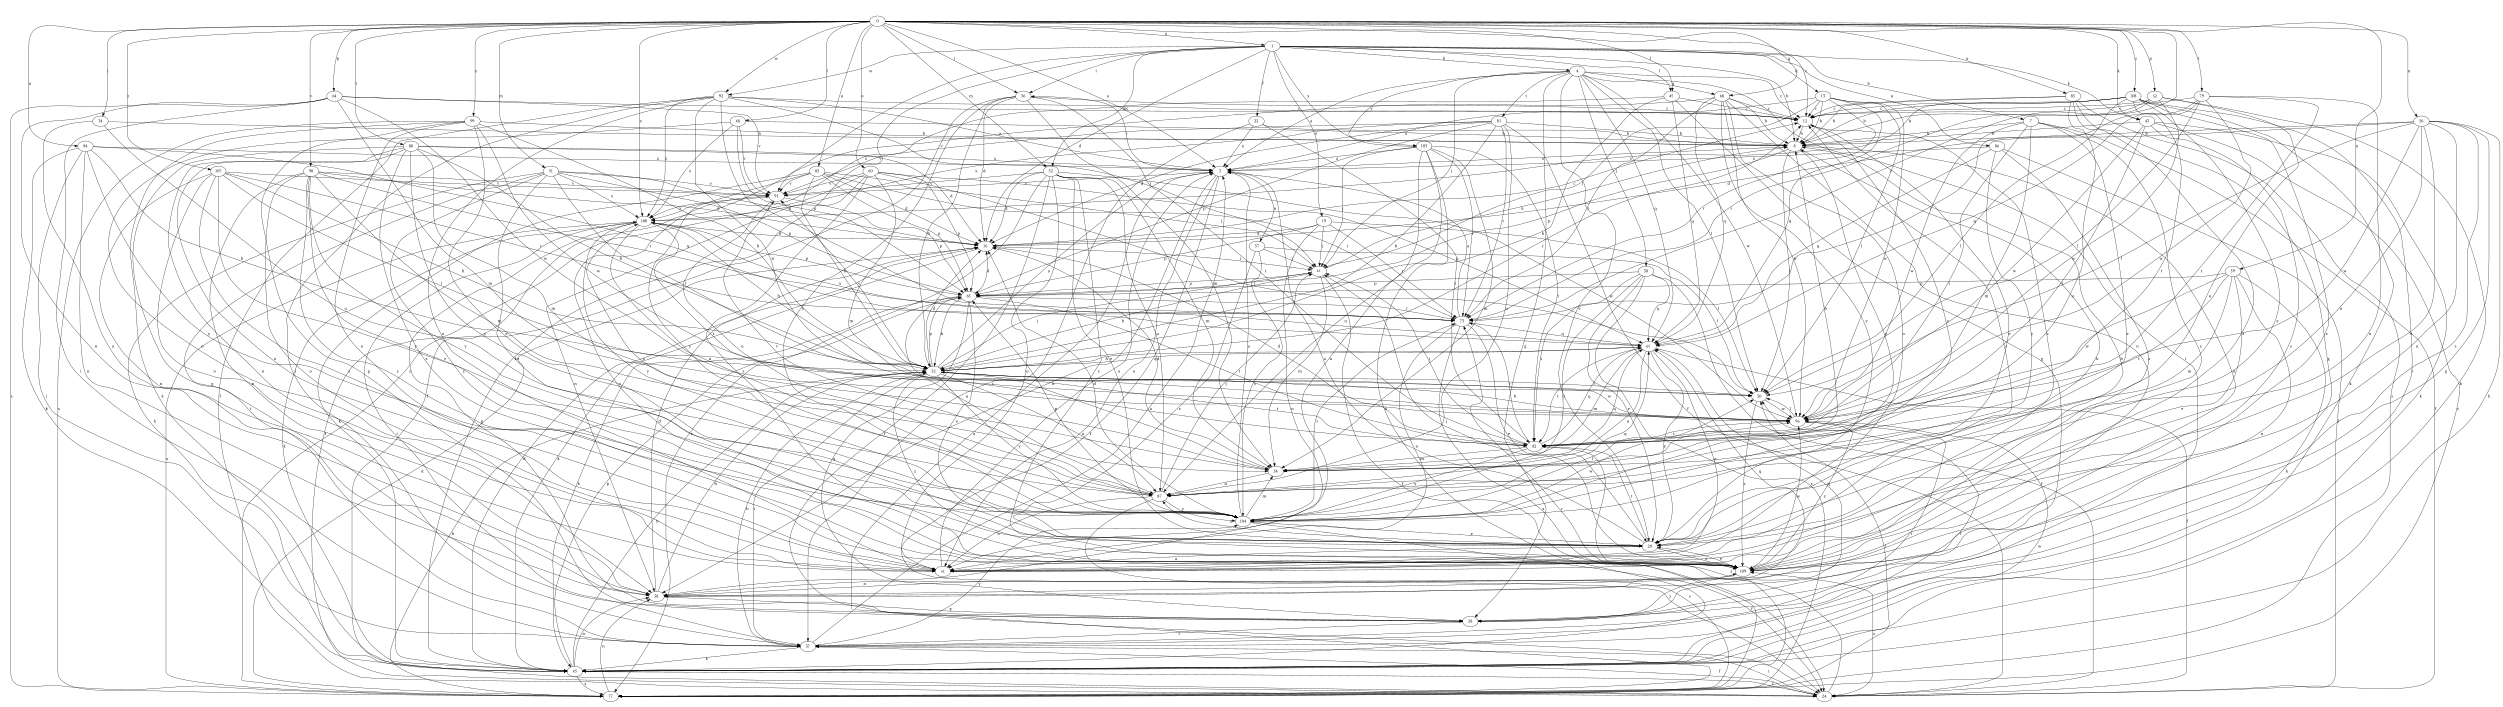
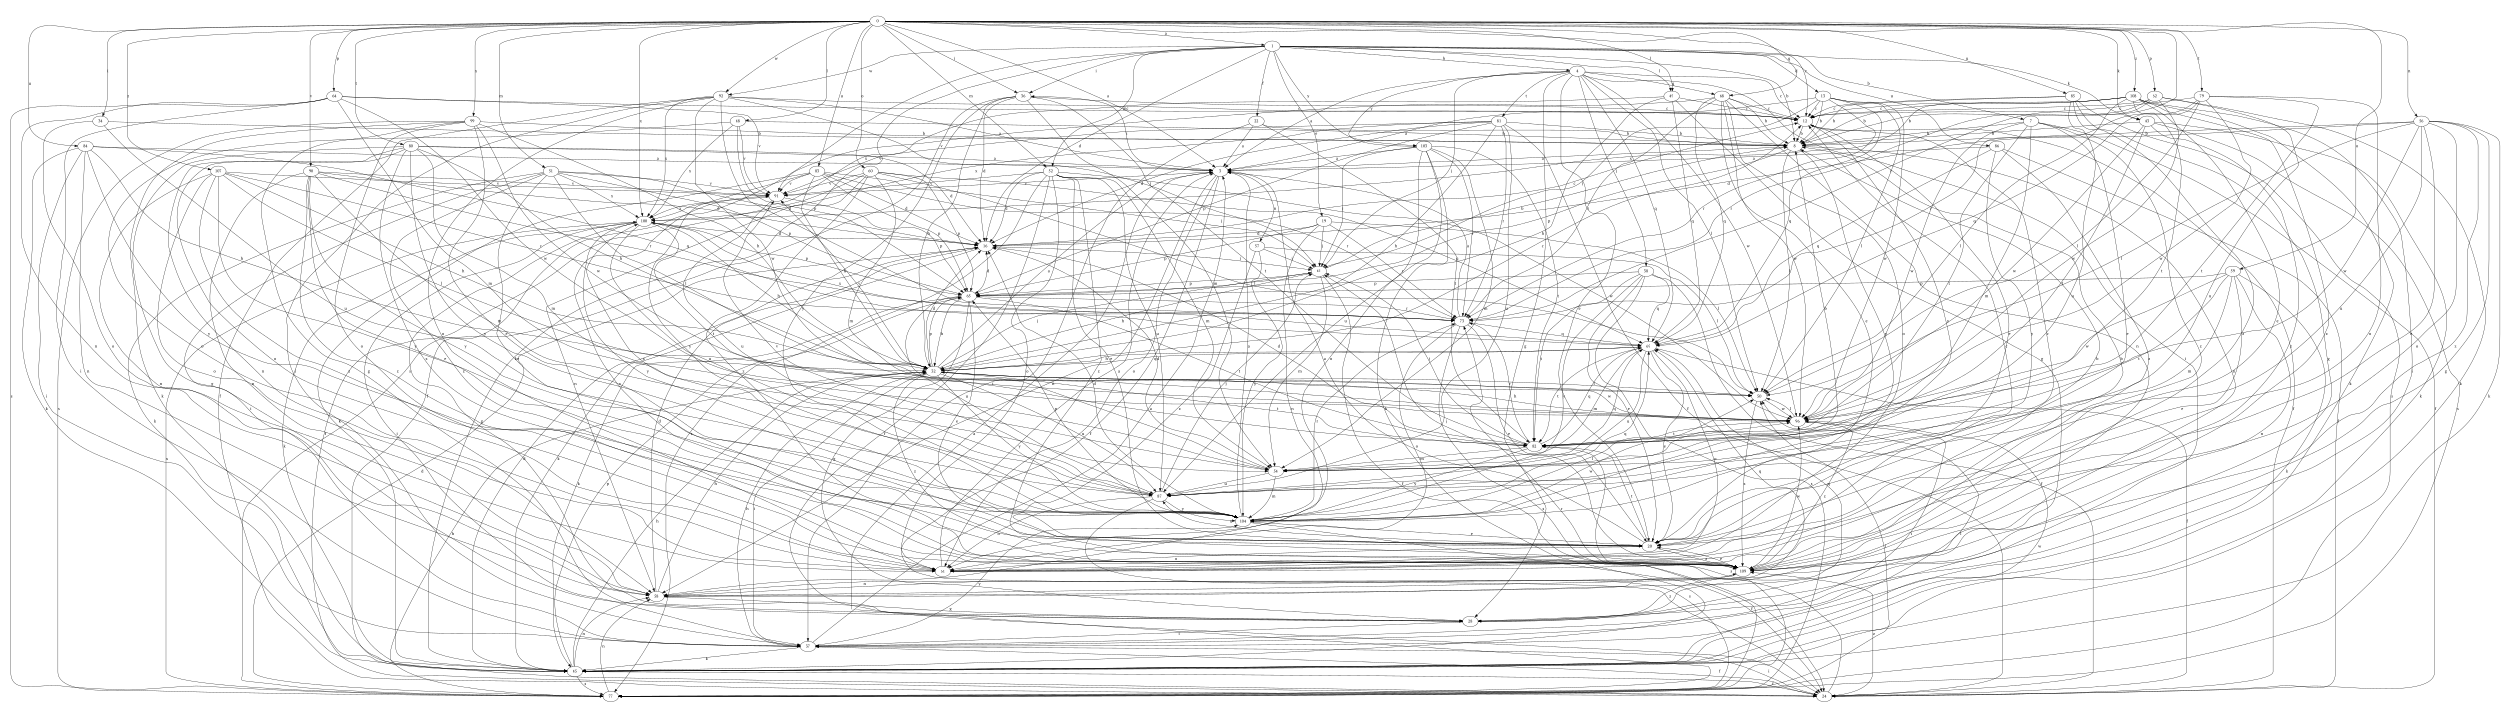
none -> (2291, 413)
(483, 452) -> none
(1259, 498) -> (1269, 500)
